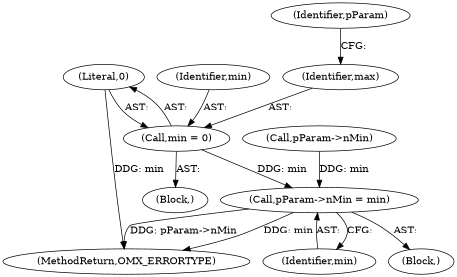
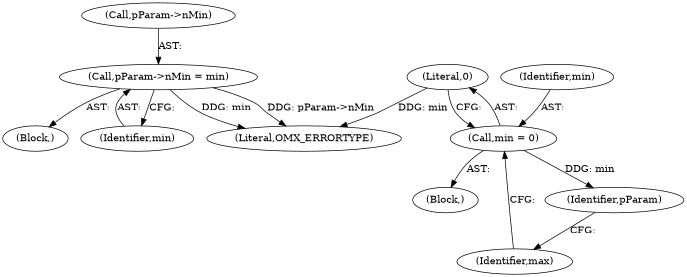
(138, 108) -> (471, 108)
(282, 108) -> (524, 200)
(244, 167) -> (555, 167)
(344, 169) -> (172, 46)
(126, 262) -> (304, 139)
